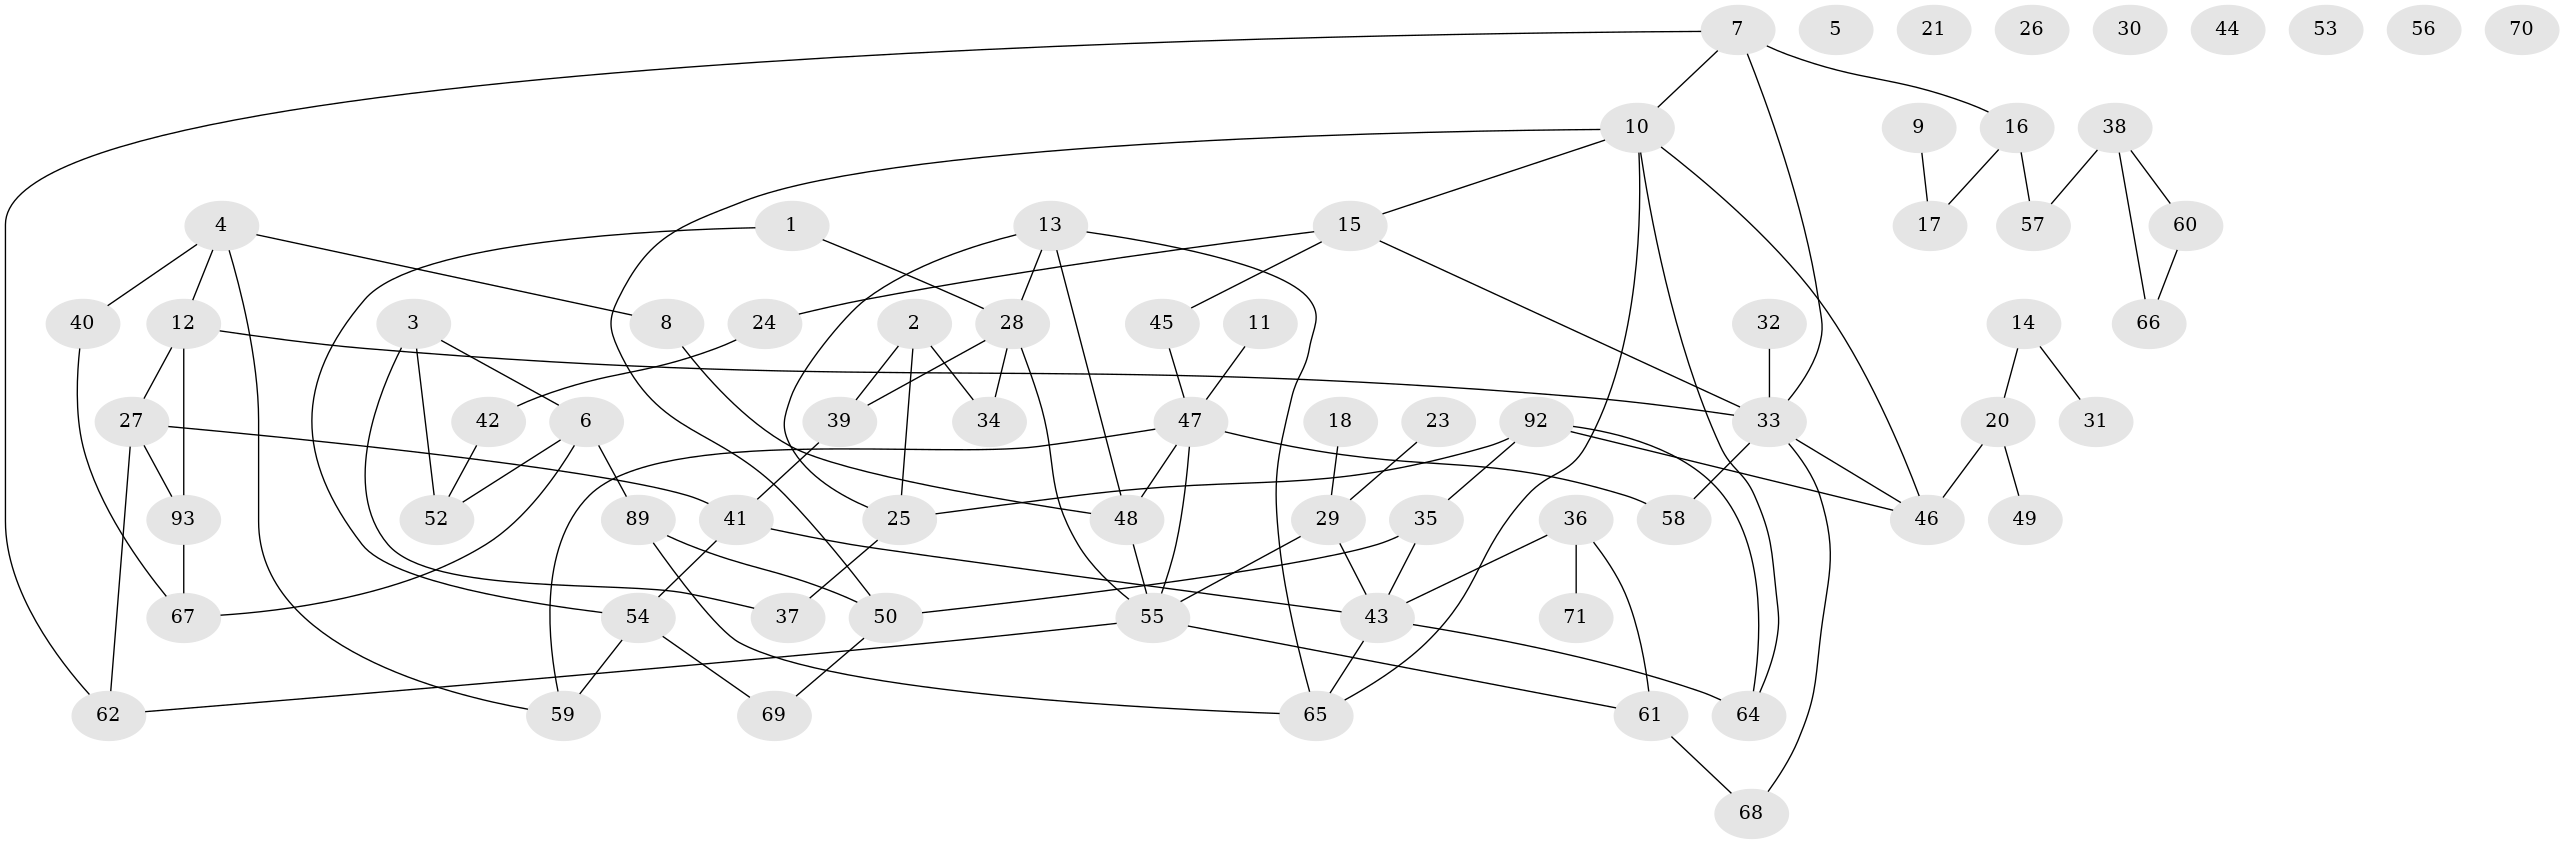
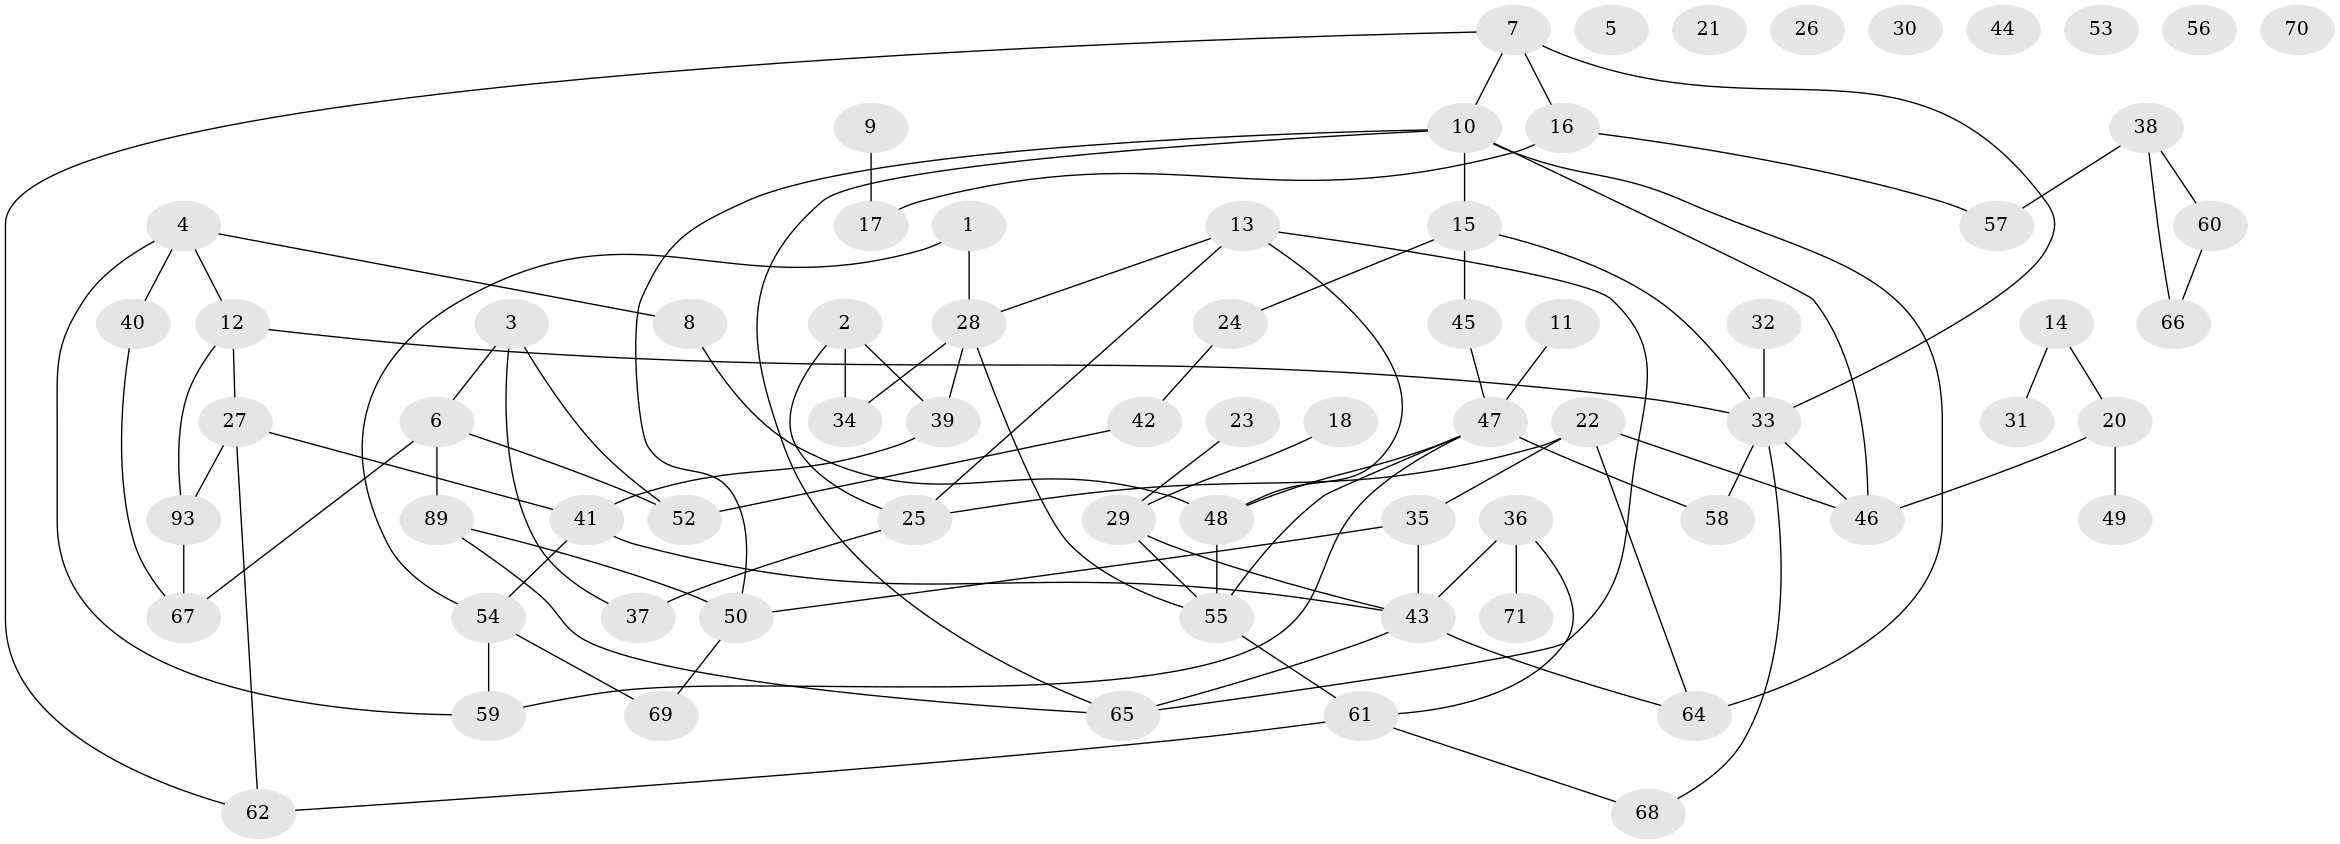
(1537, 422) -> (1588, 422)
(631, 670) -> (811, 773)
